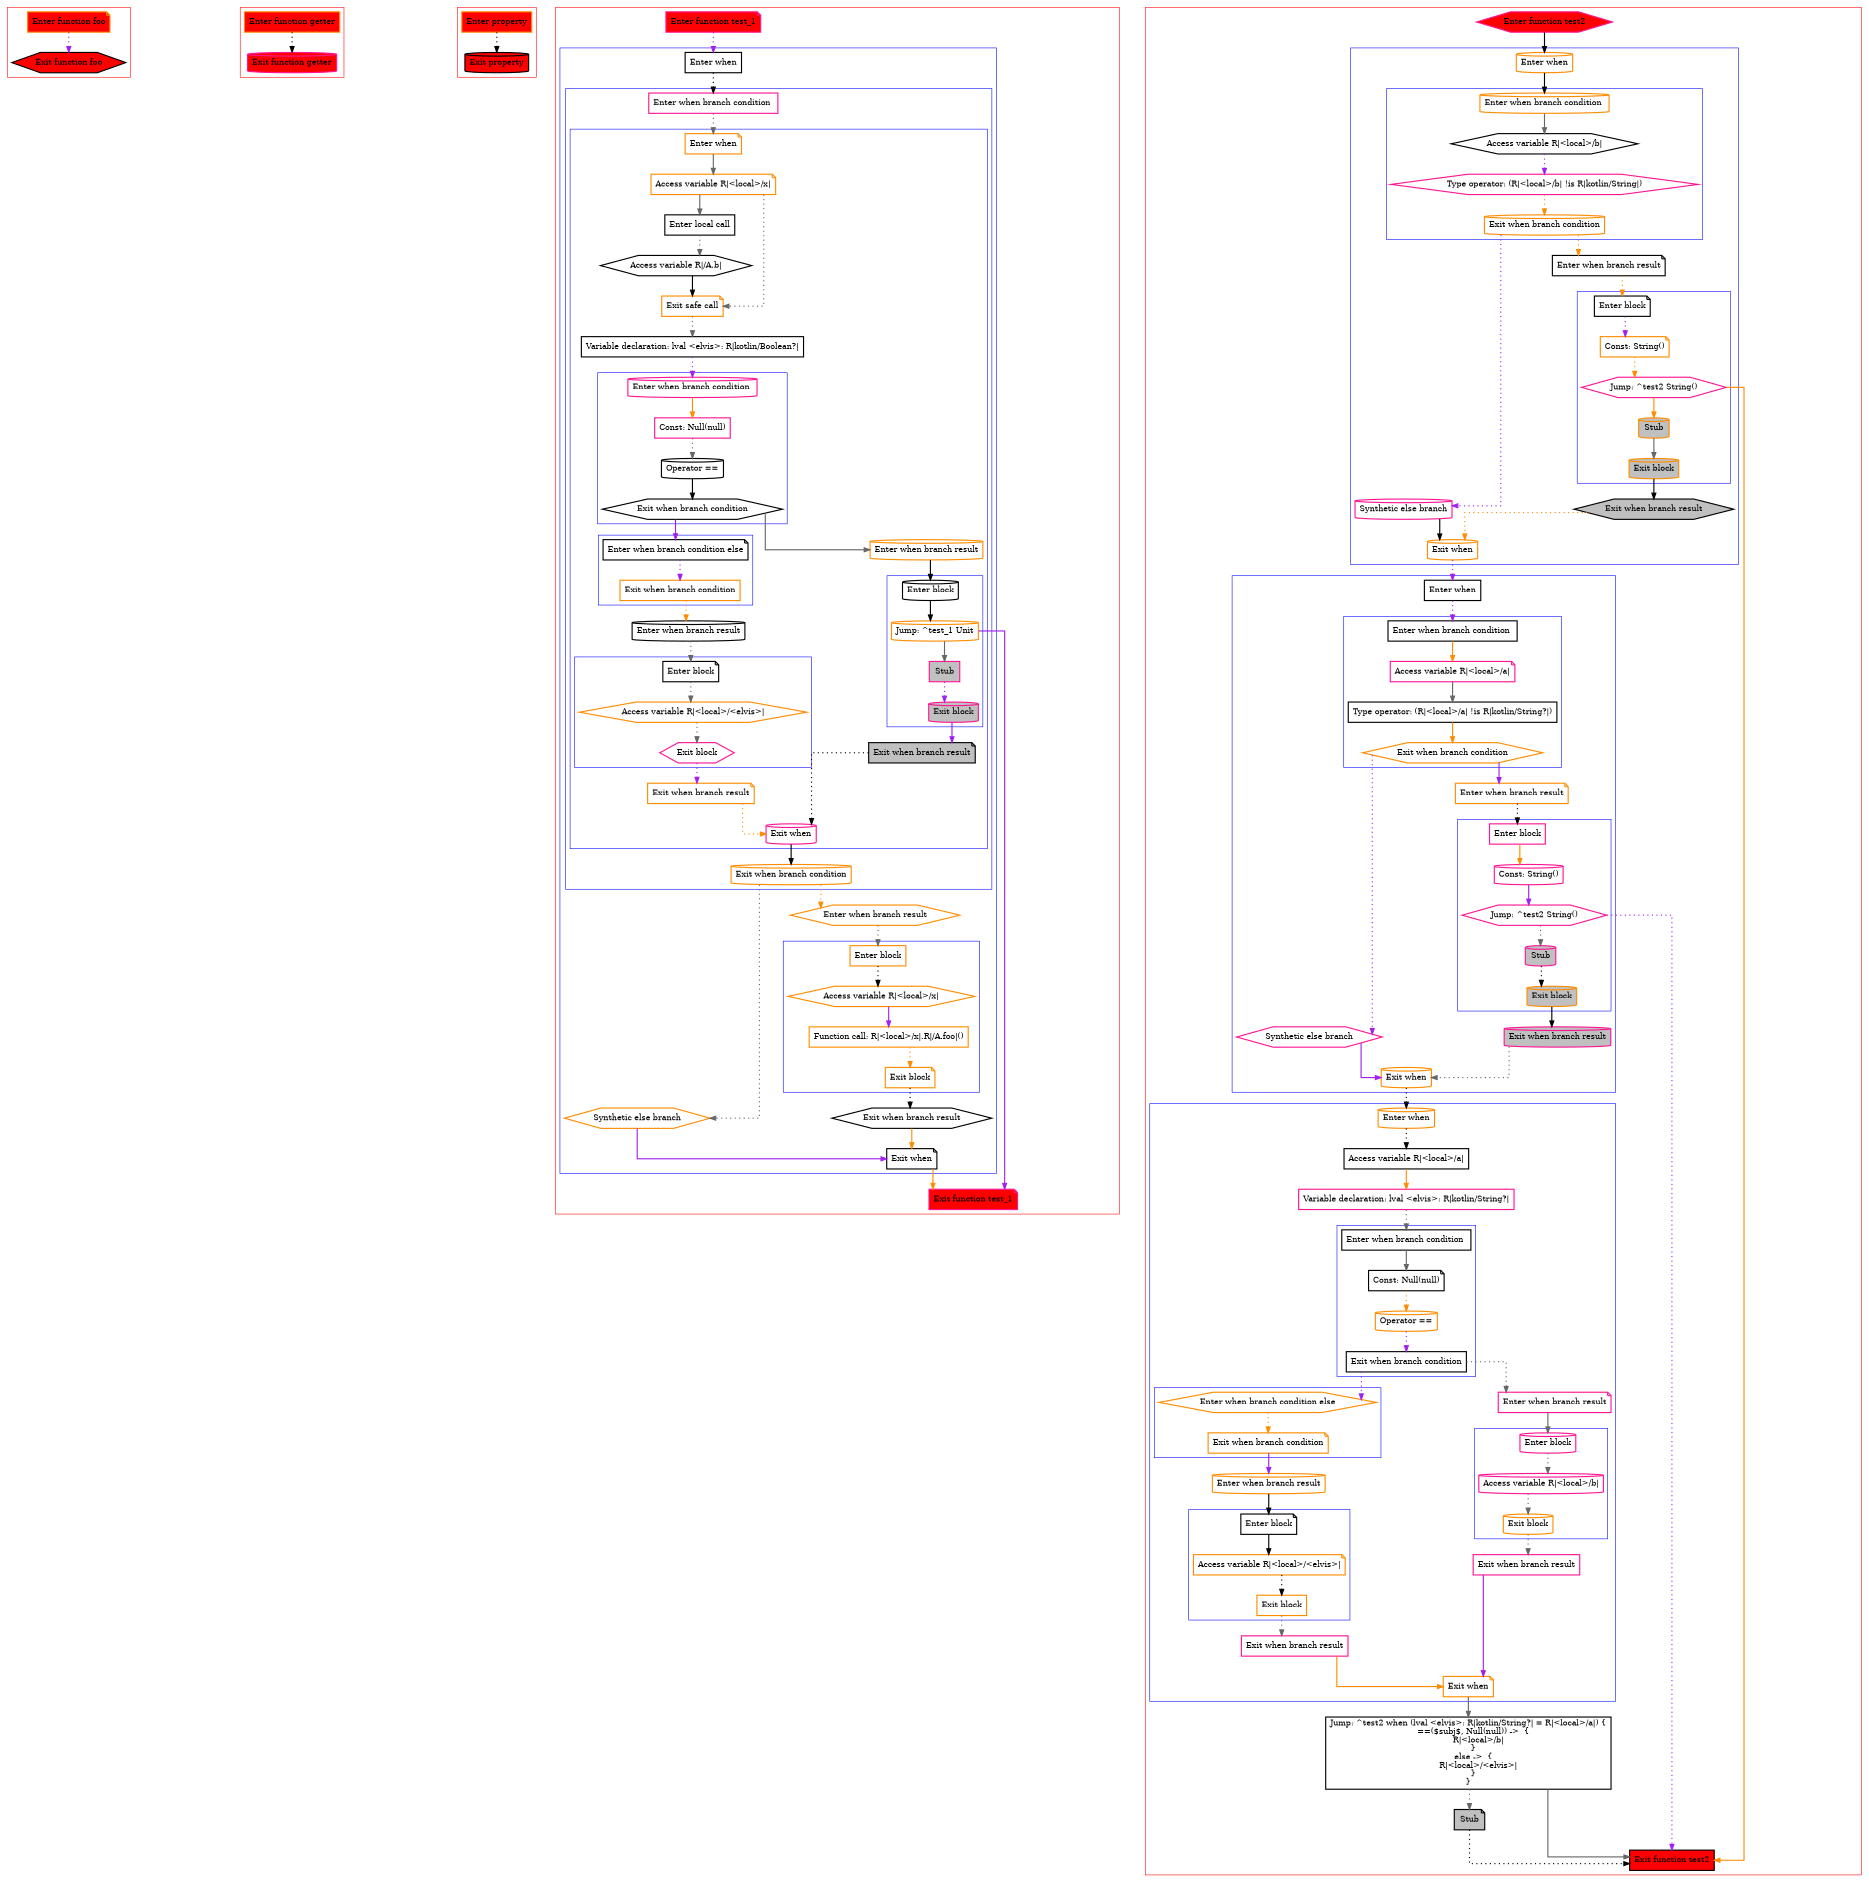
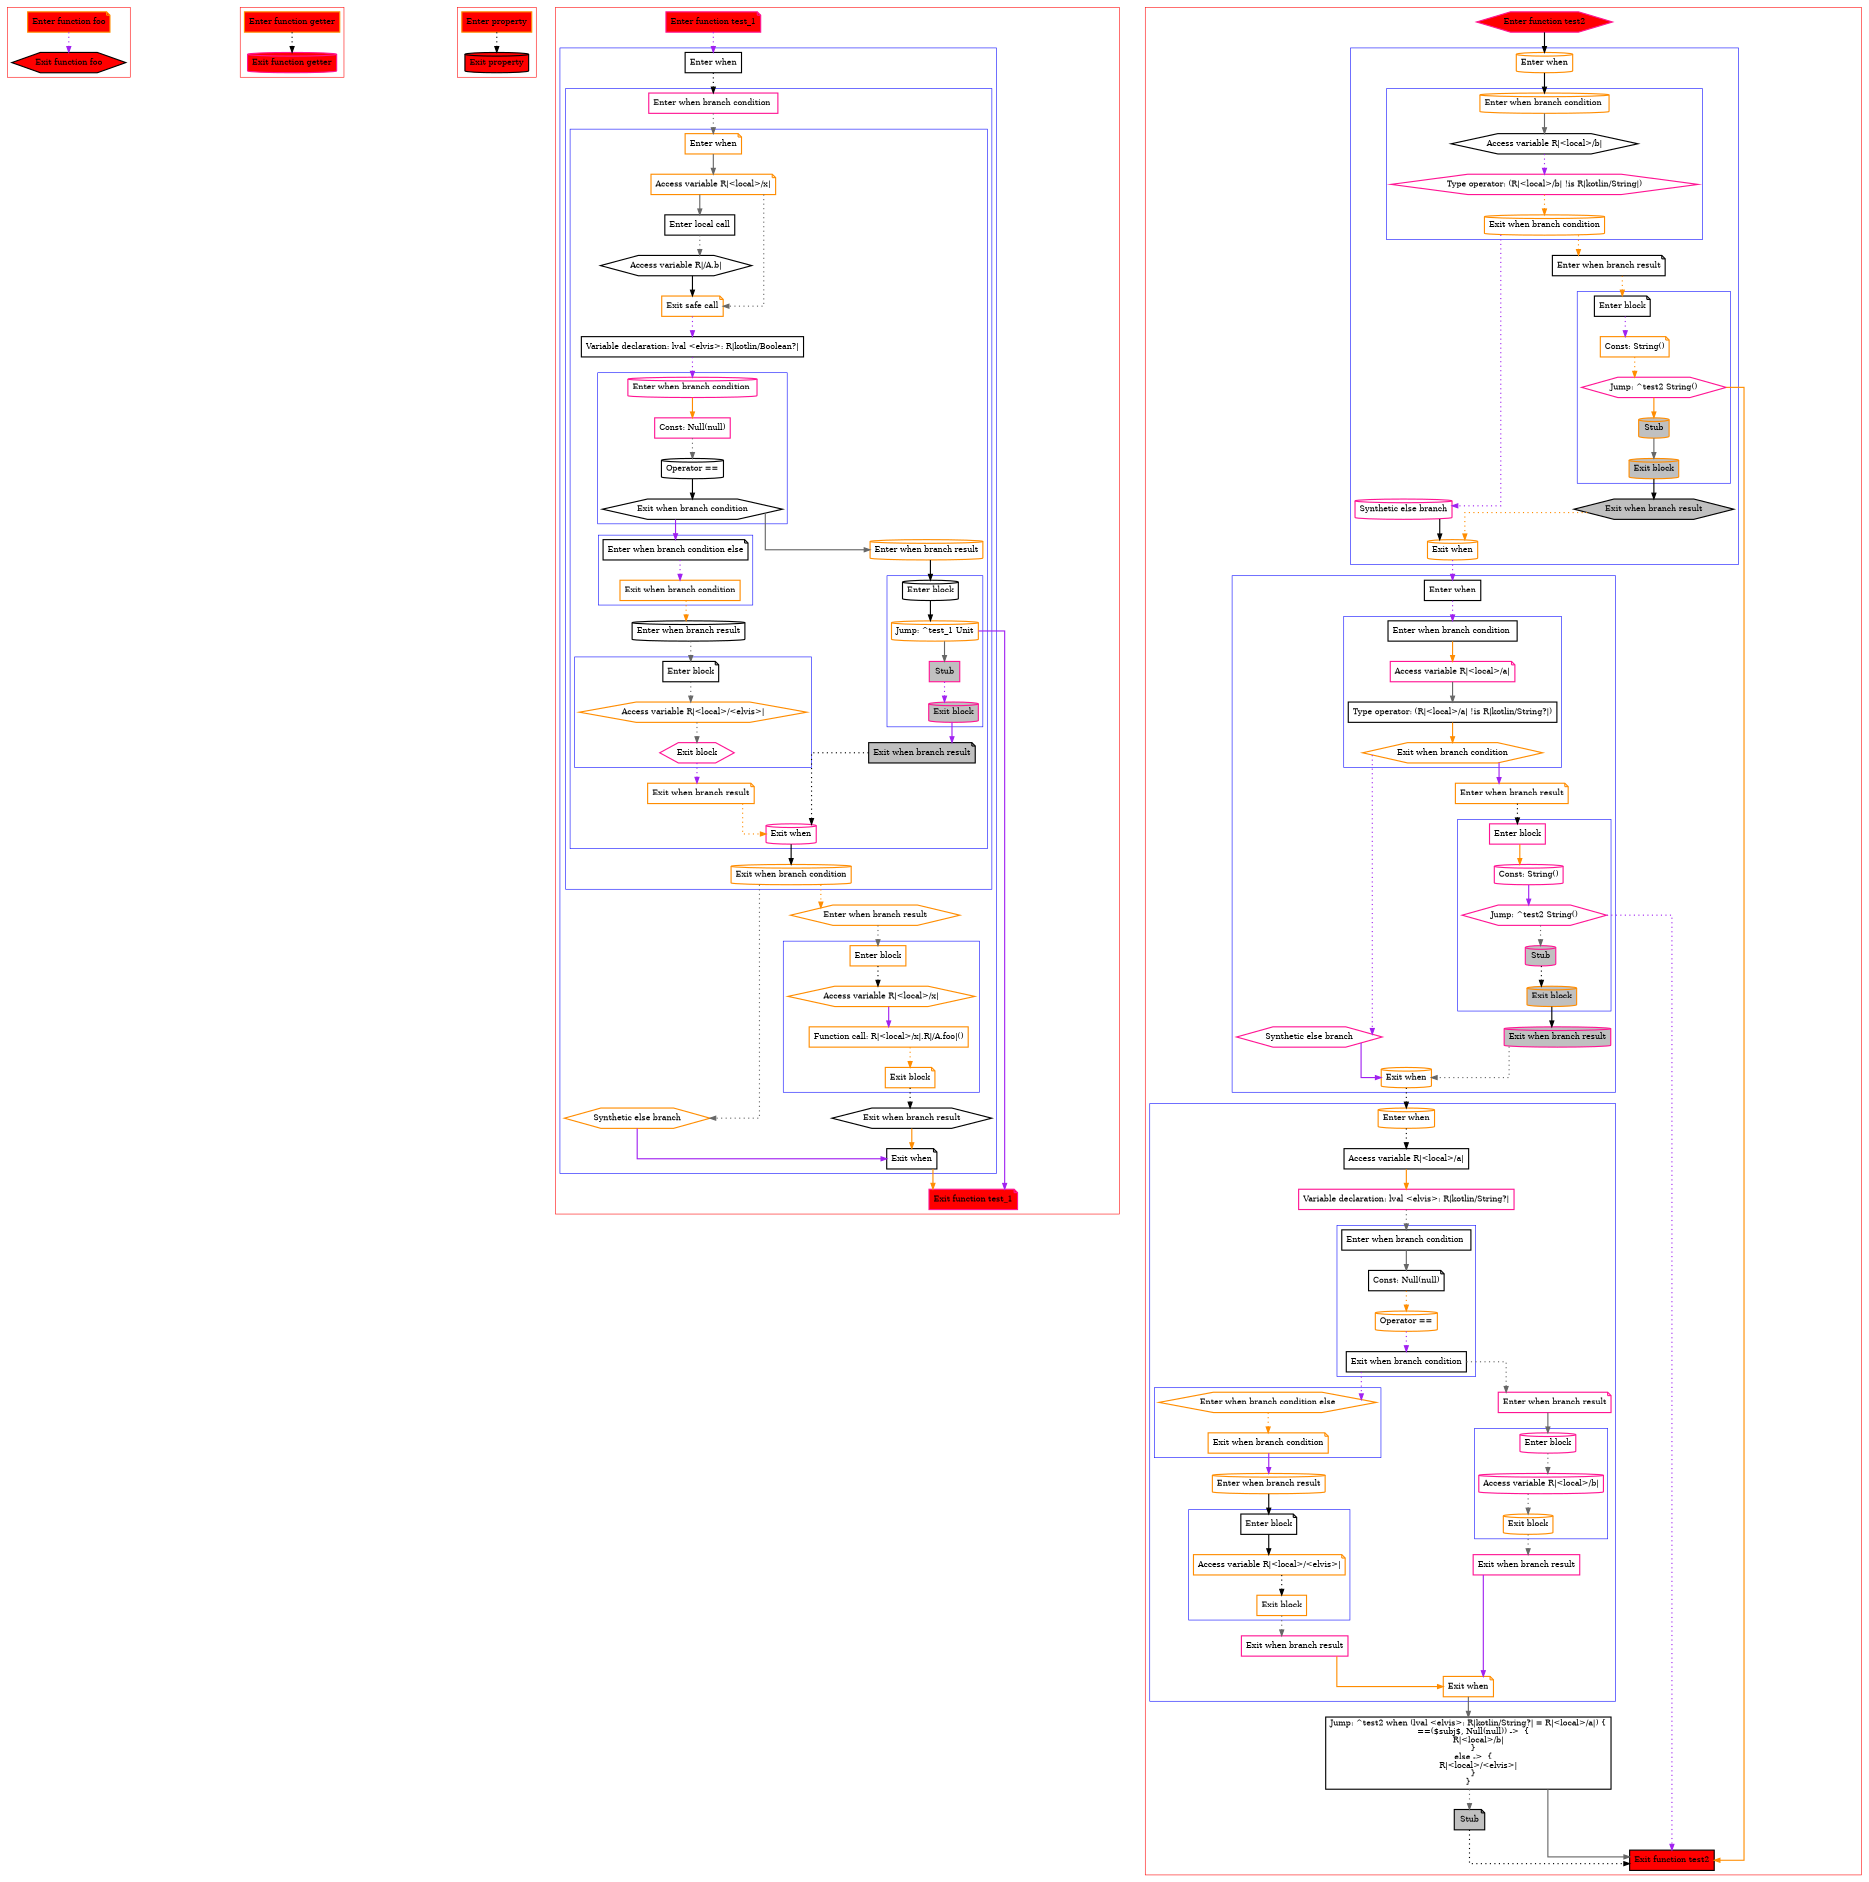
(692, 324) -> (692, 324)
